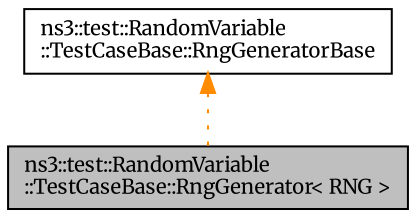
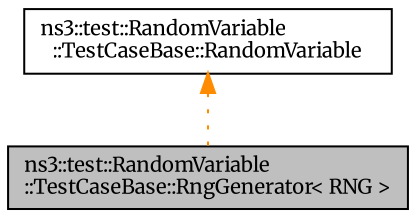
(208, 41) -> (208, 41)
